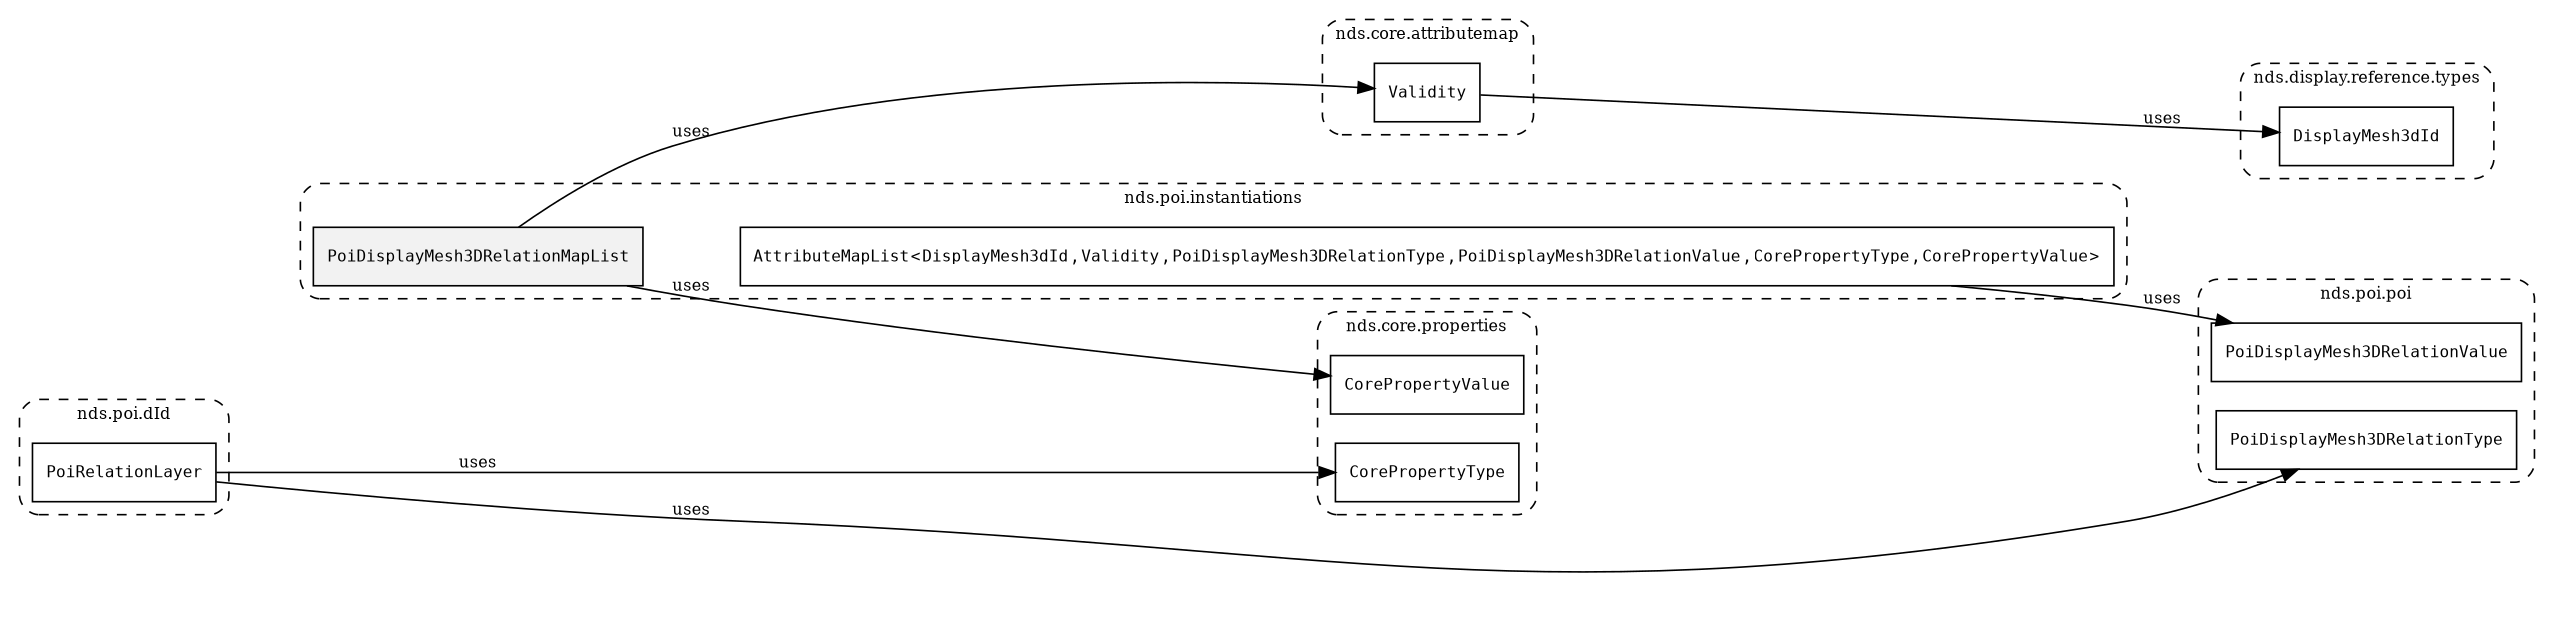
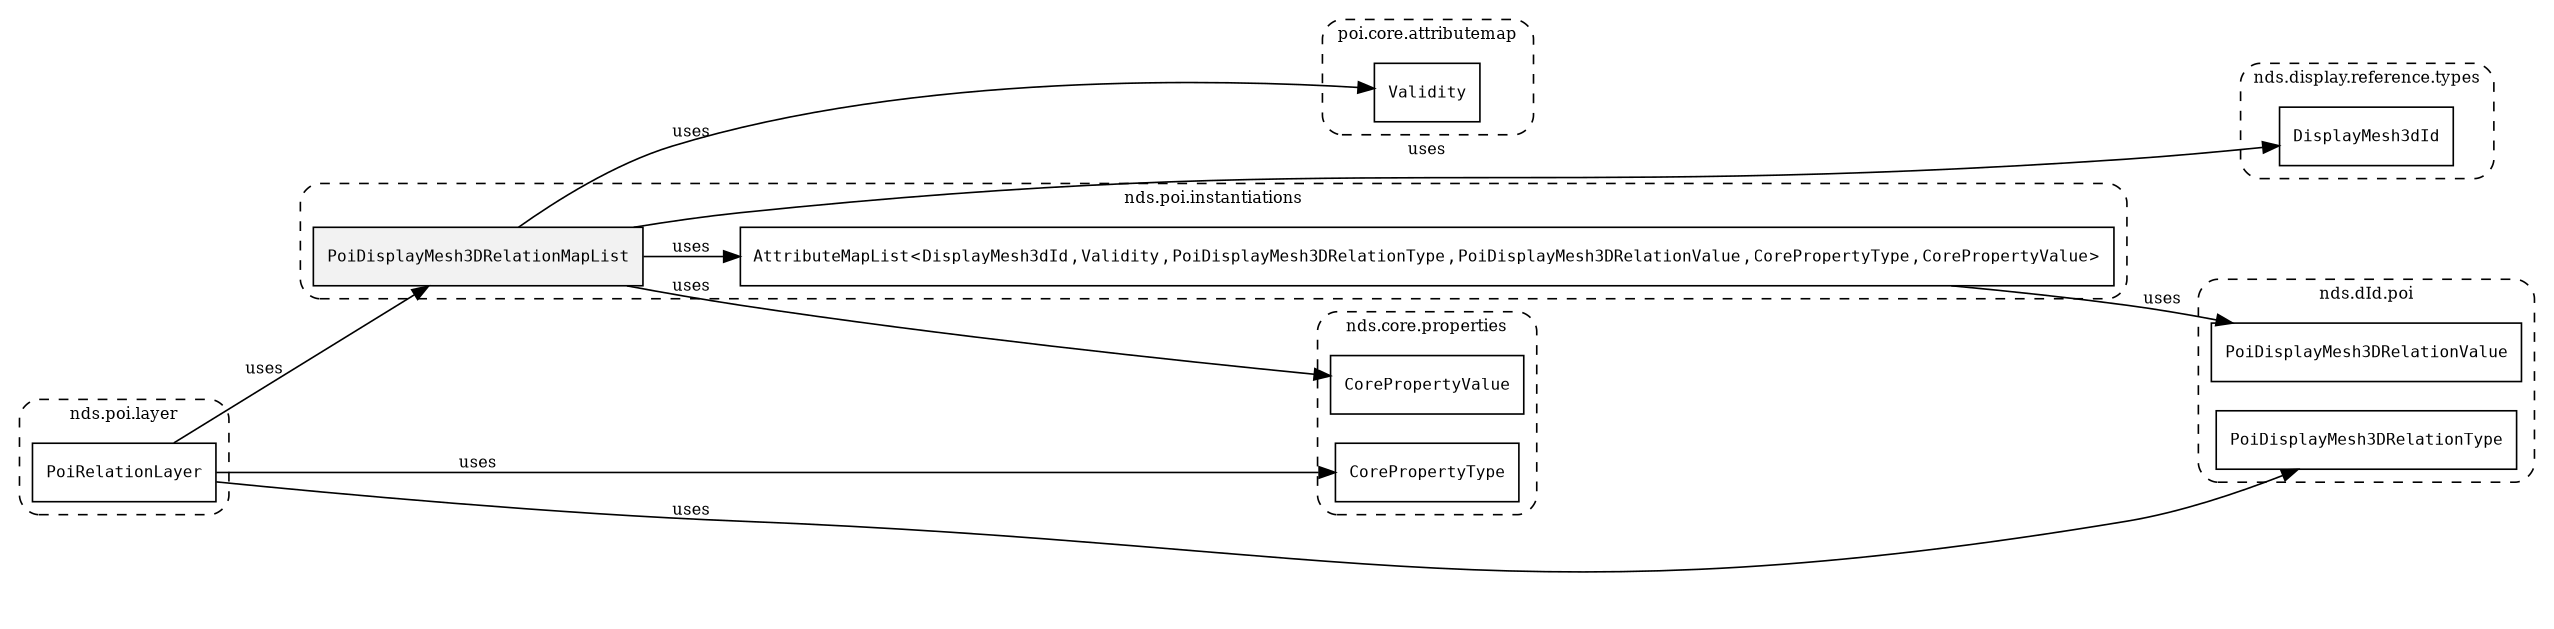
(1428, 35) -> (1428, 35)
(1872, 113) -> (1815, 174)
none -> (683, 257)
(2366, 295) -> (2366, 295)
none -> (294, 369)
(124, 415) -> (124, 415)
